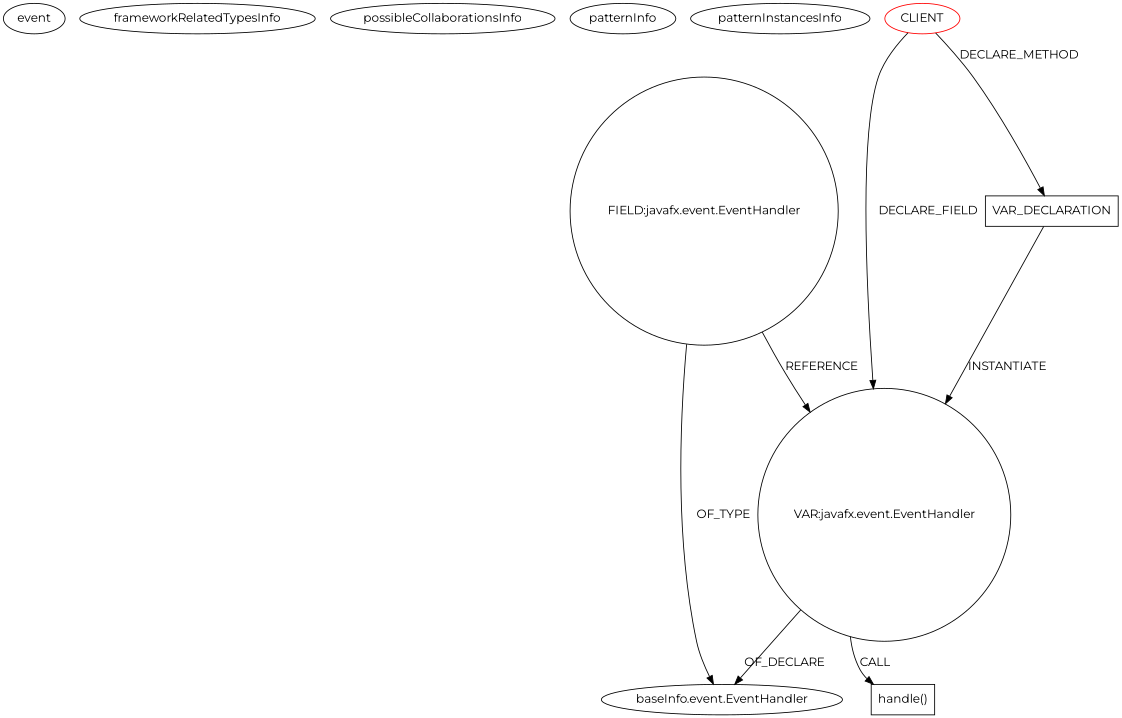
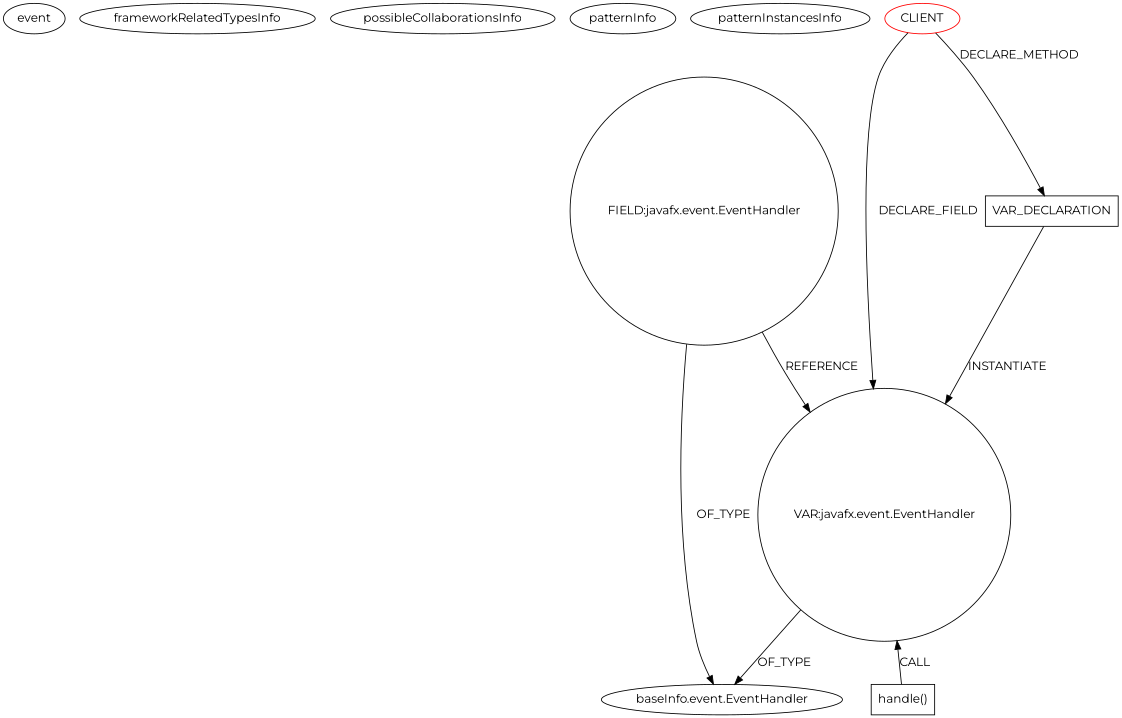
(855, 659) -> (900, 667)
(785, 663) -> (785, 663)
